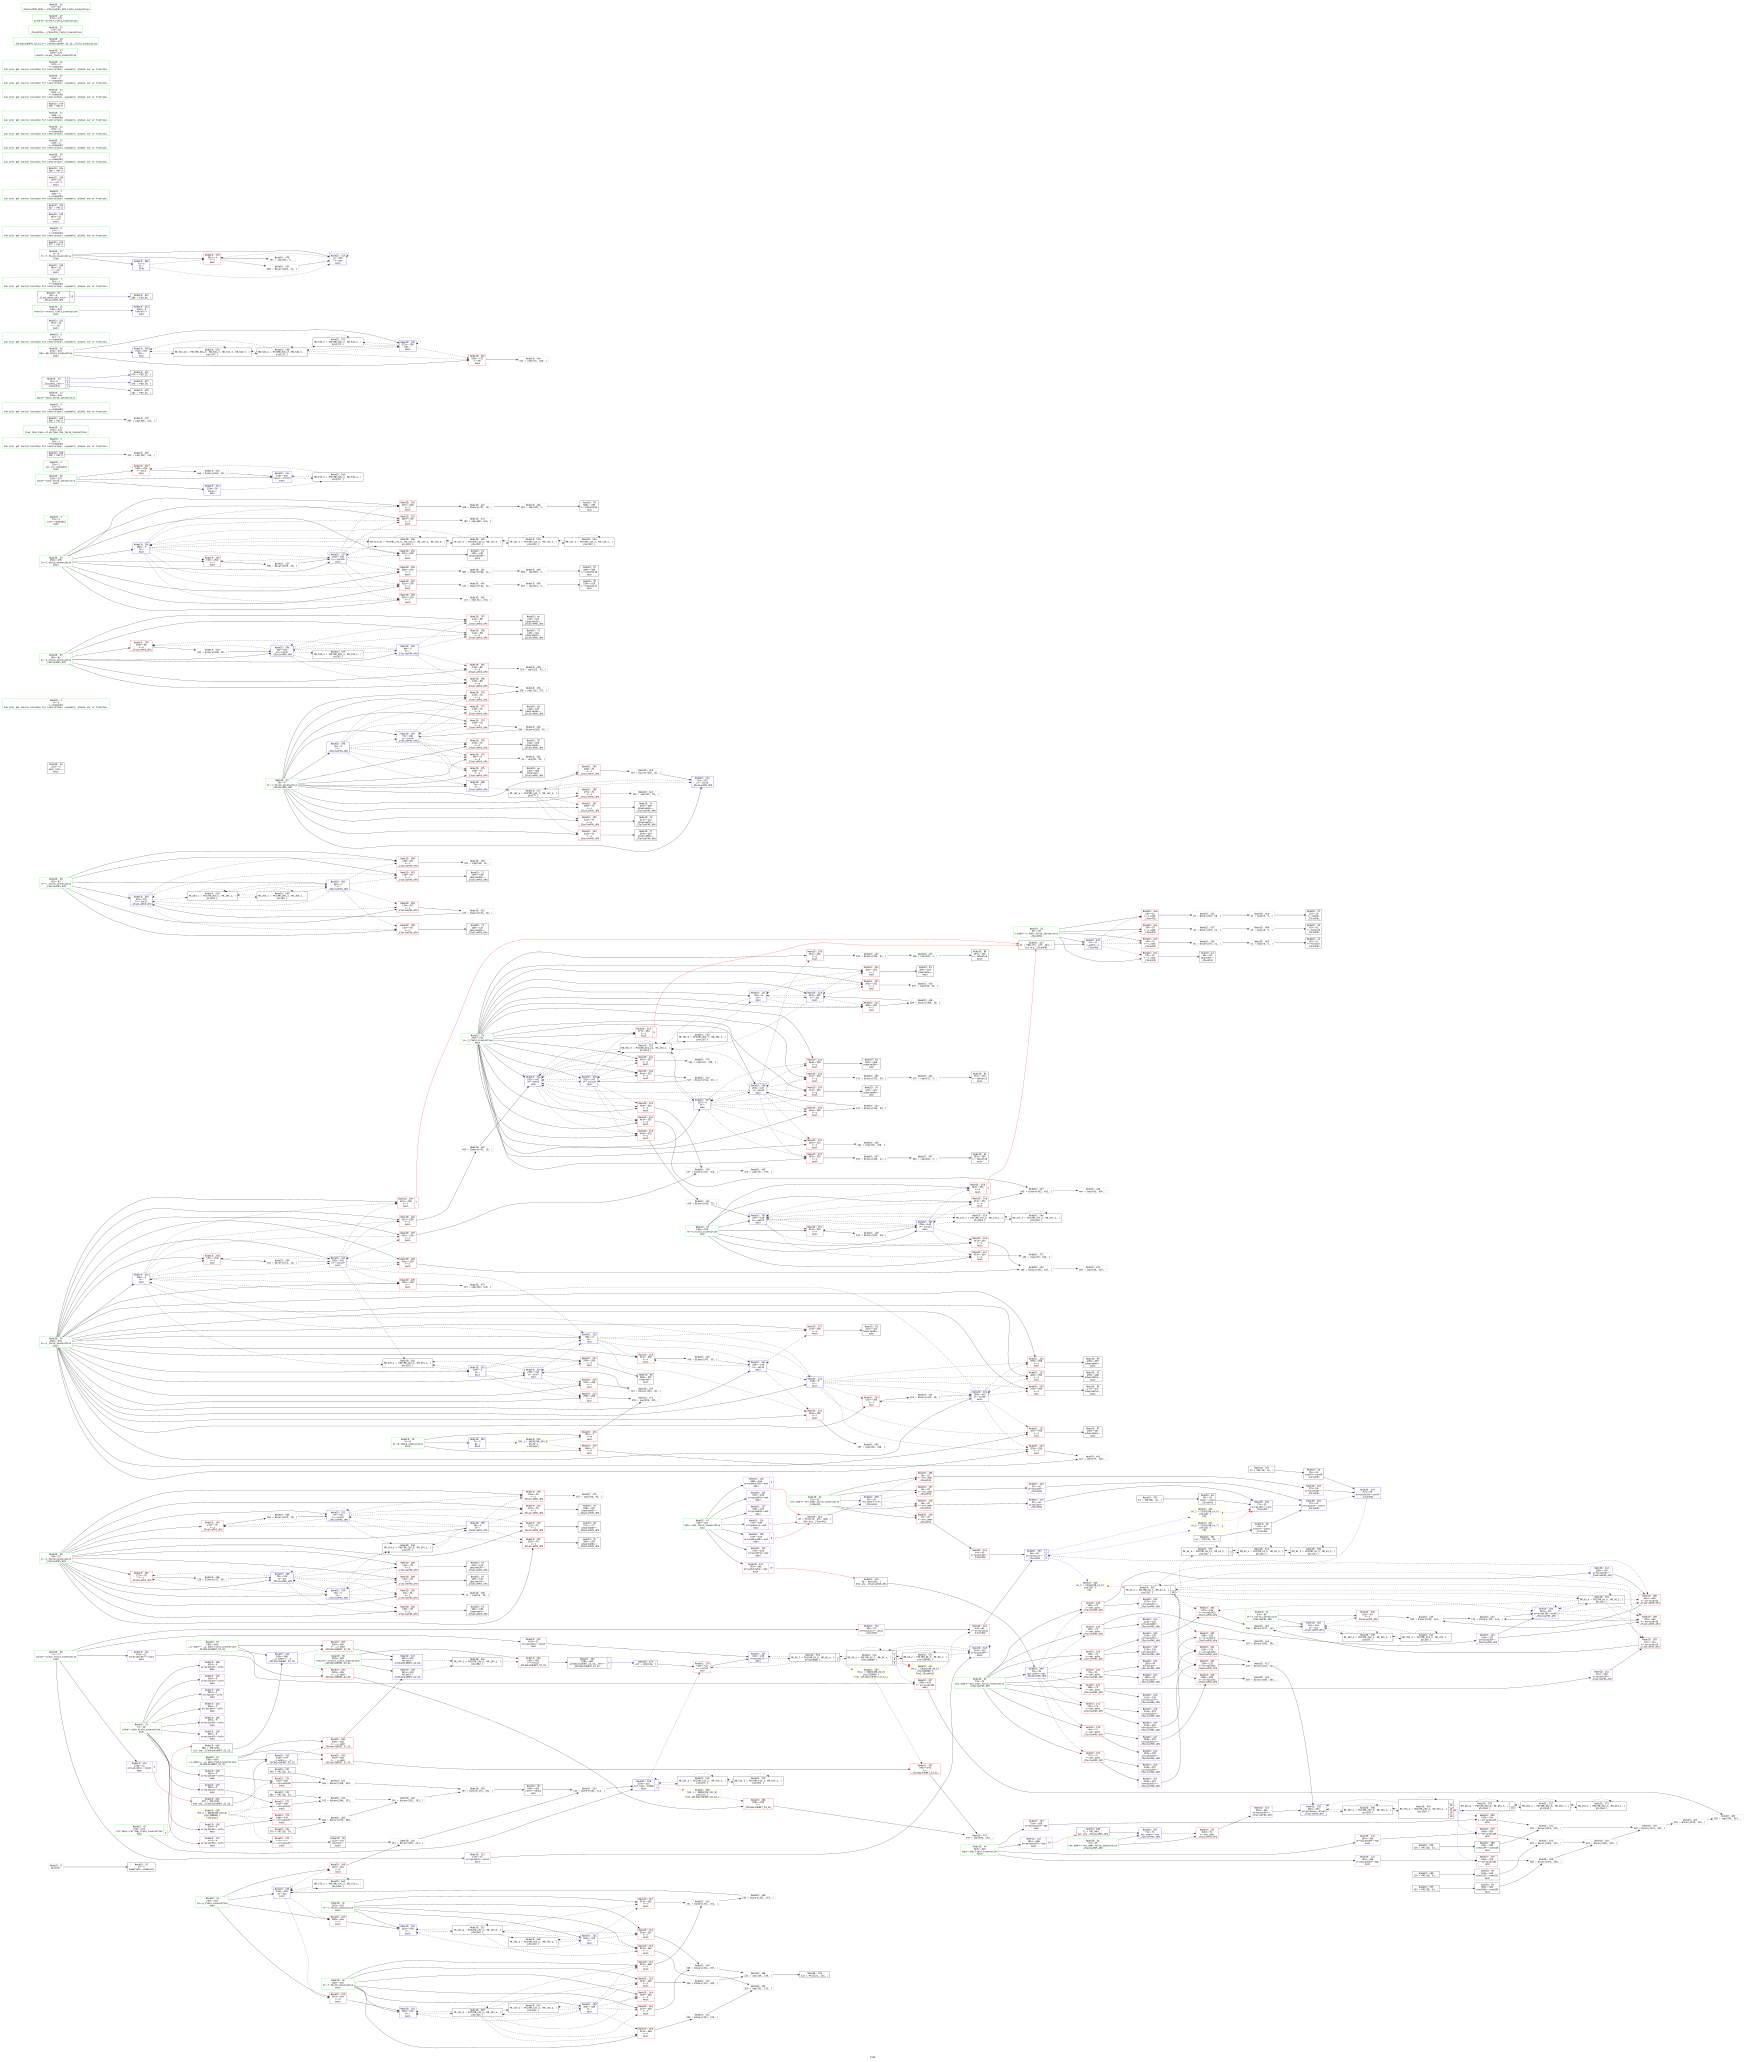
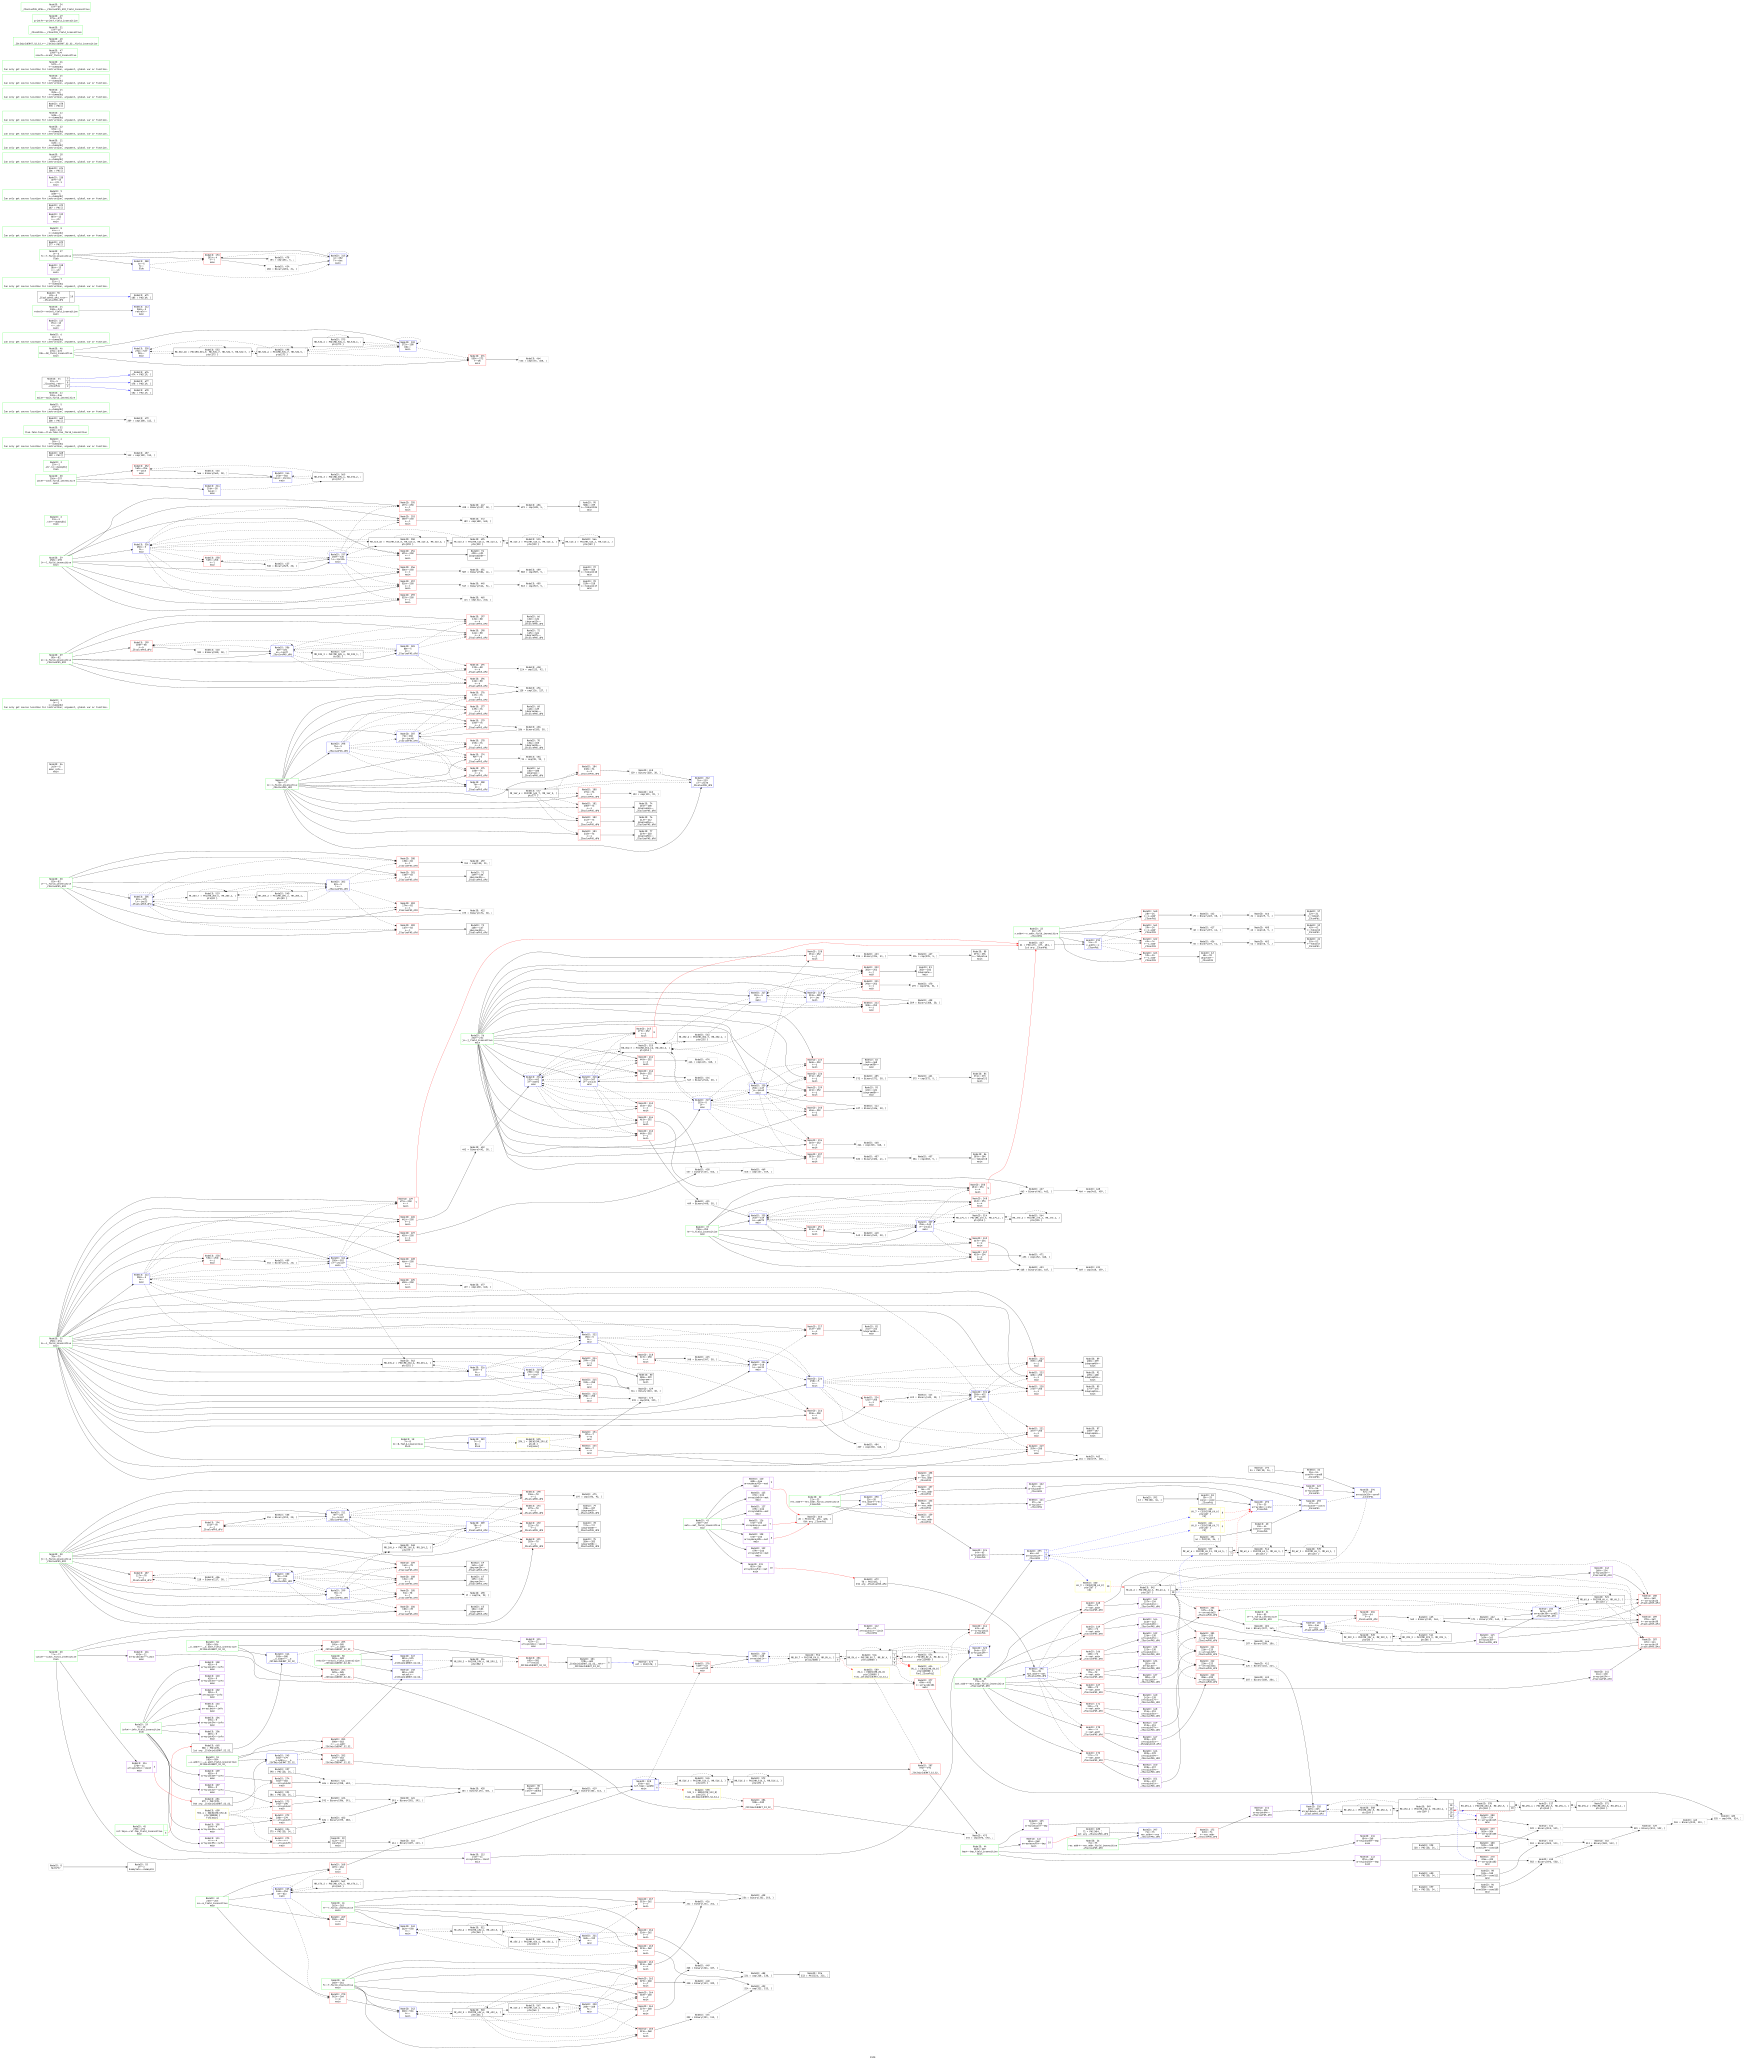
(1150, 1744) -> (1150, 1744)
